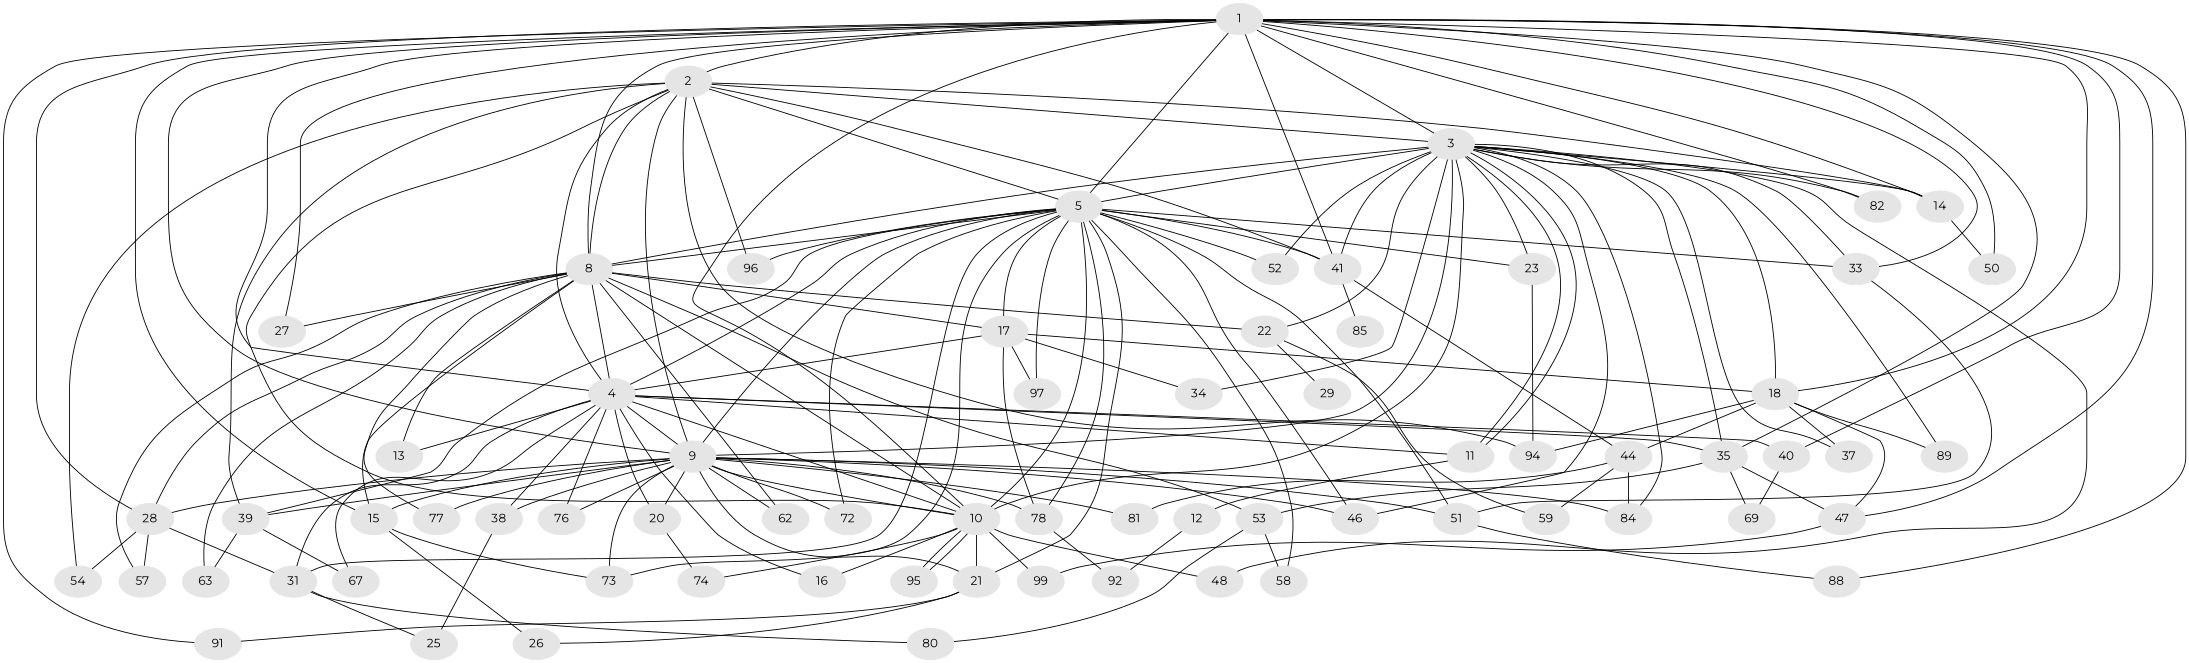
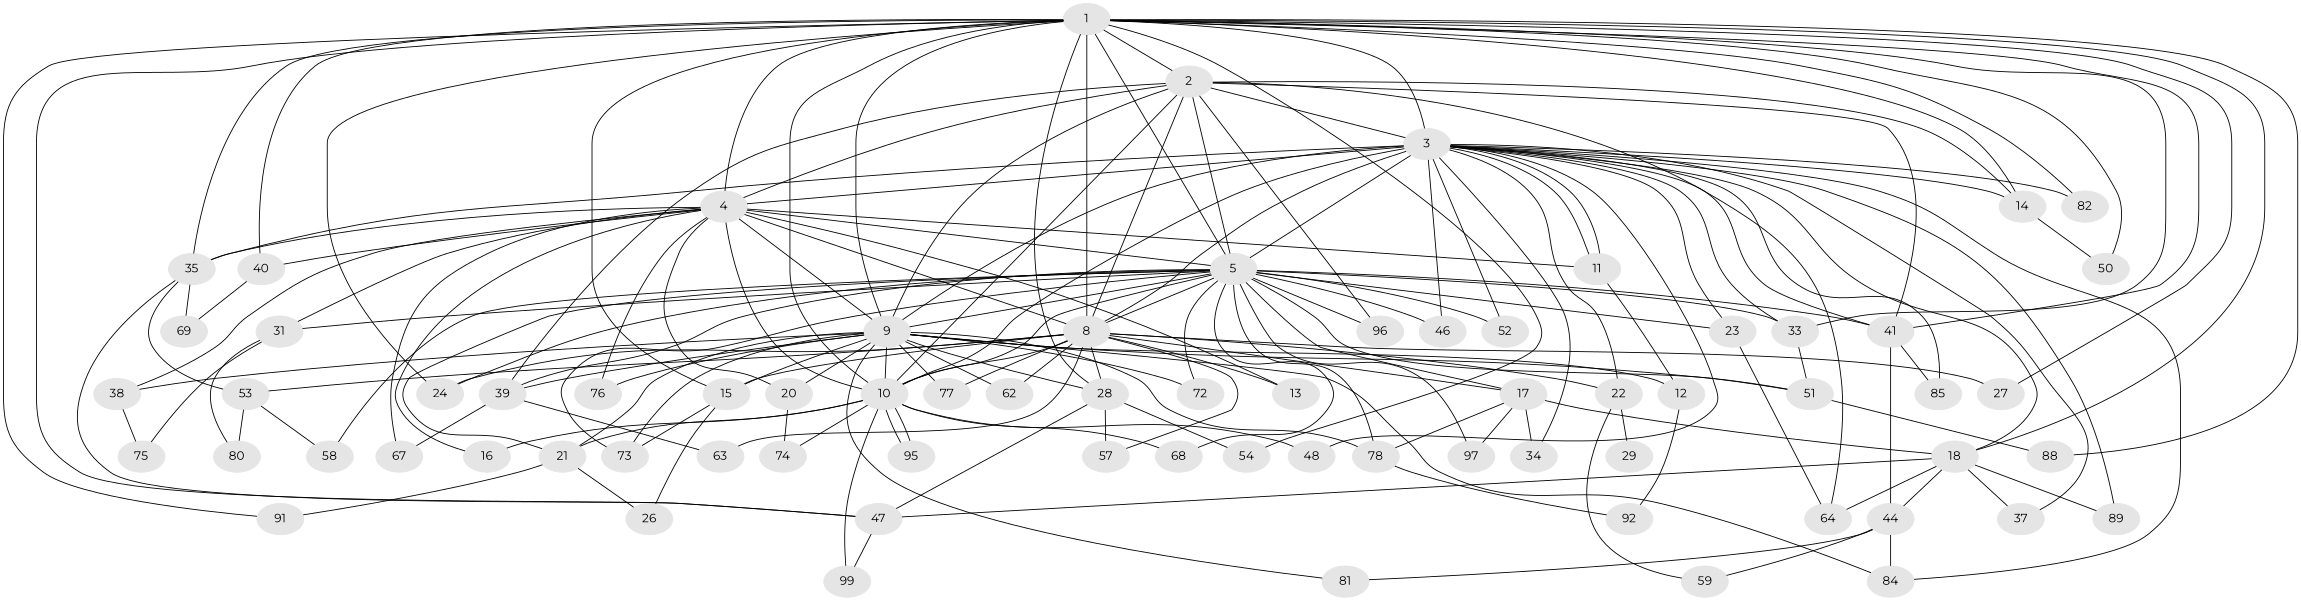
(226, 178) -> (1455, 226)
none -> (1742, 201)
(817, 362) -> (1075, 175)
none -> (440, 394)
none -> (1179, 457)
(1533, 457) -> (1828, 519)
(1134, 484) -> (1288, 353)
(219, 549) -> (992, 457)
(434, 644) -> (141, 457)
